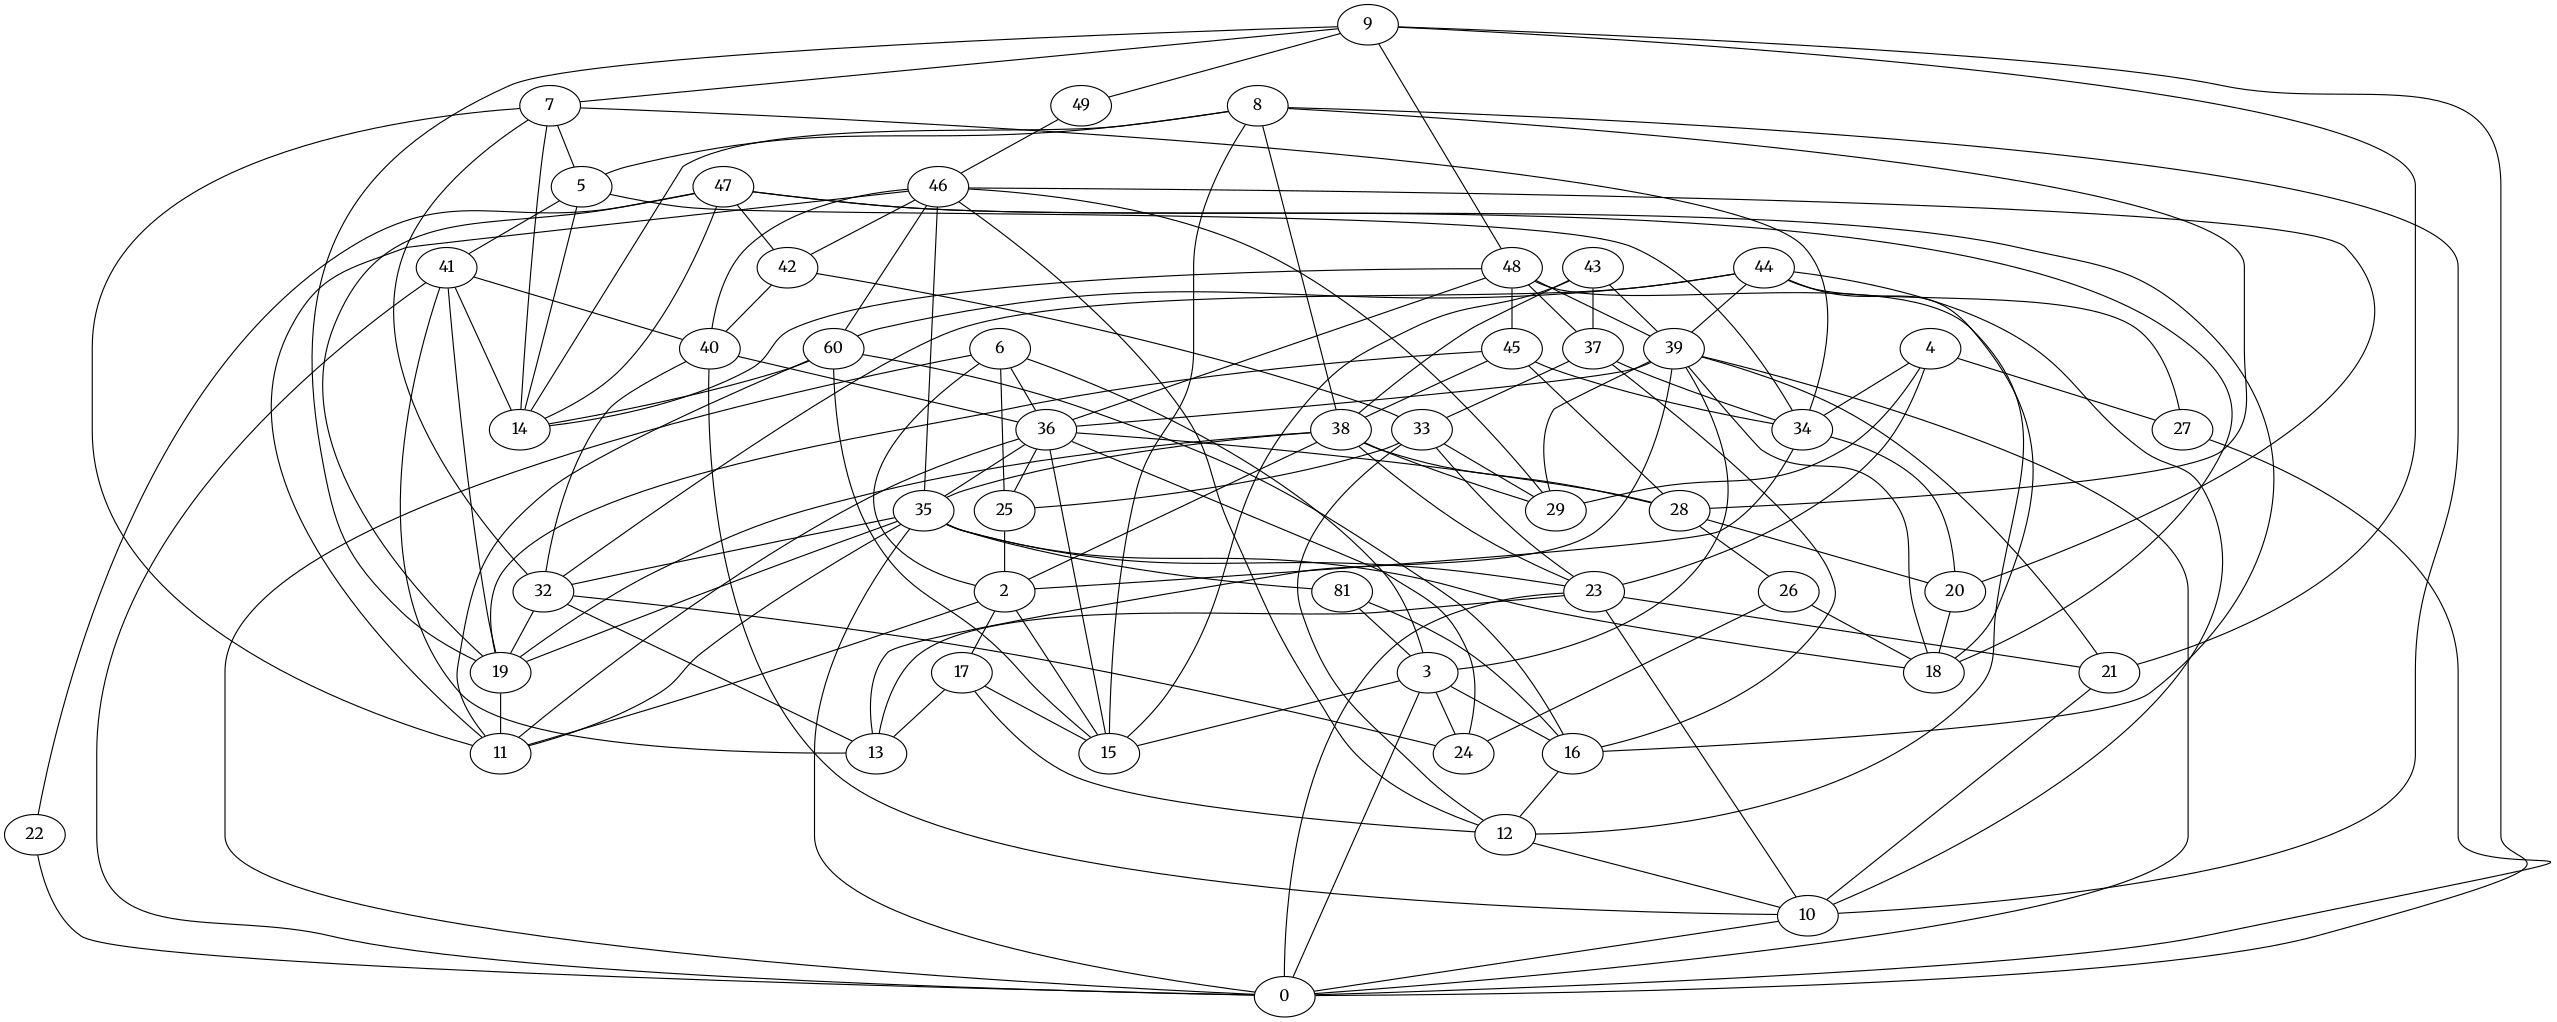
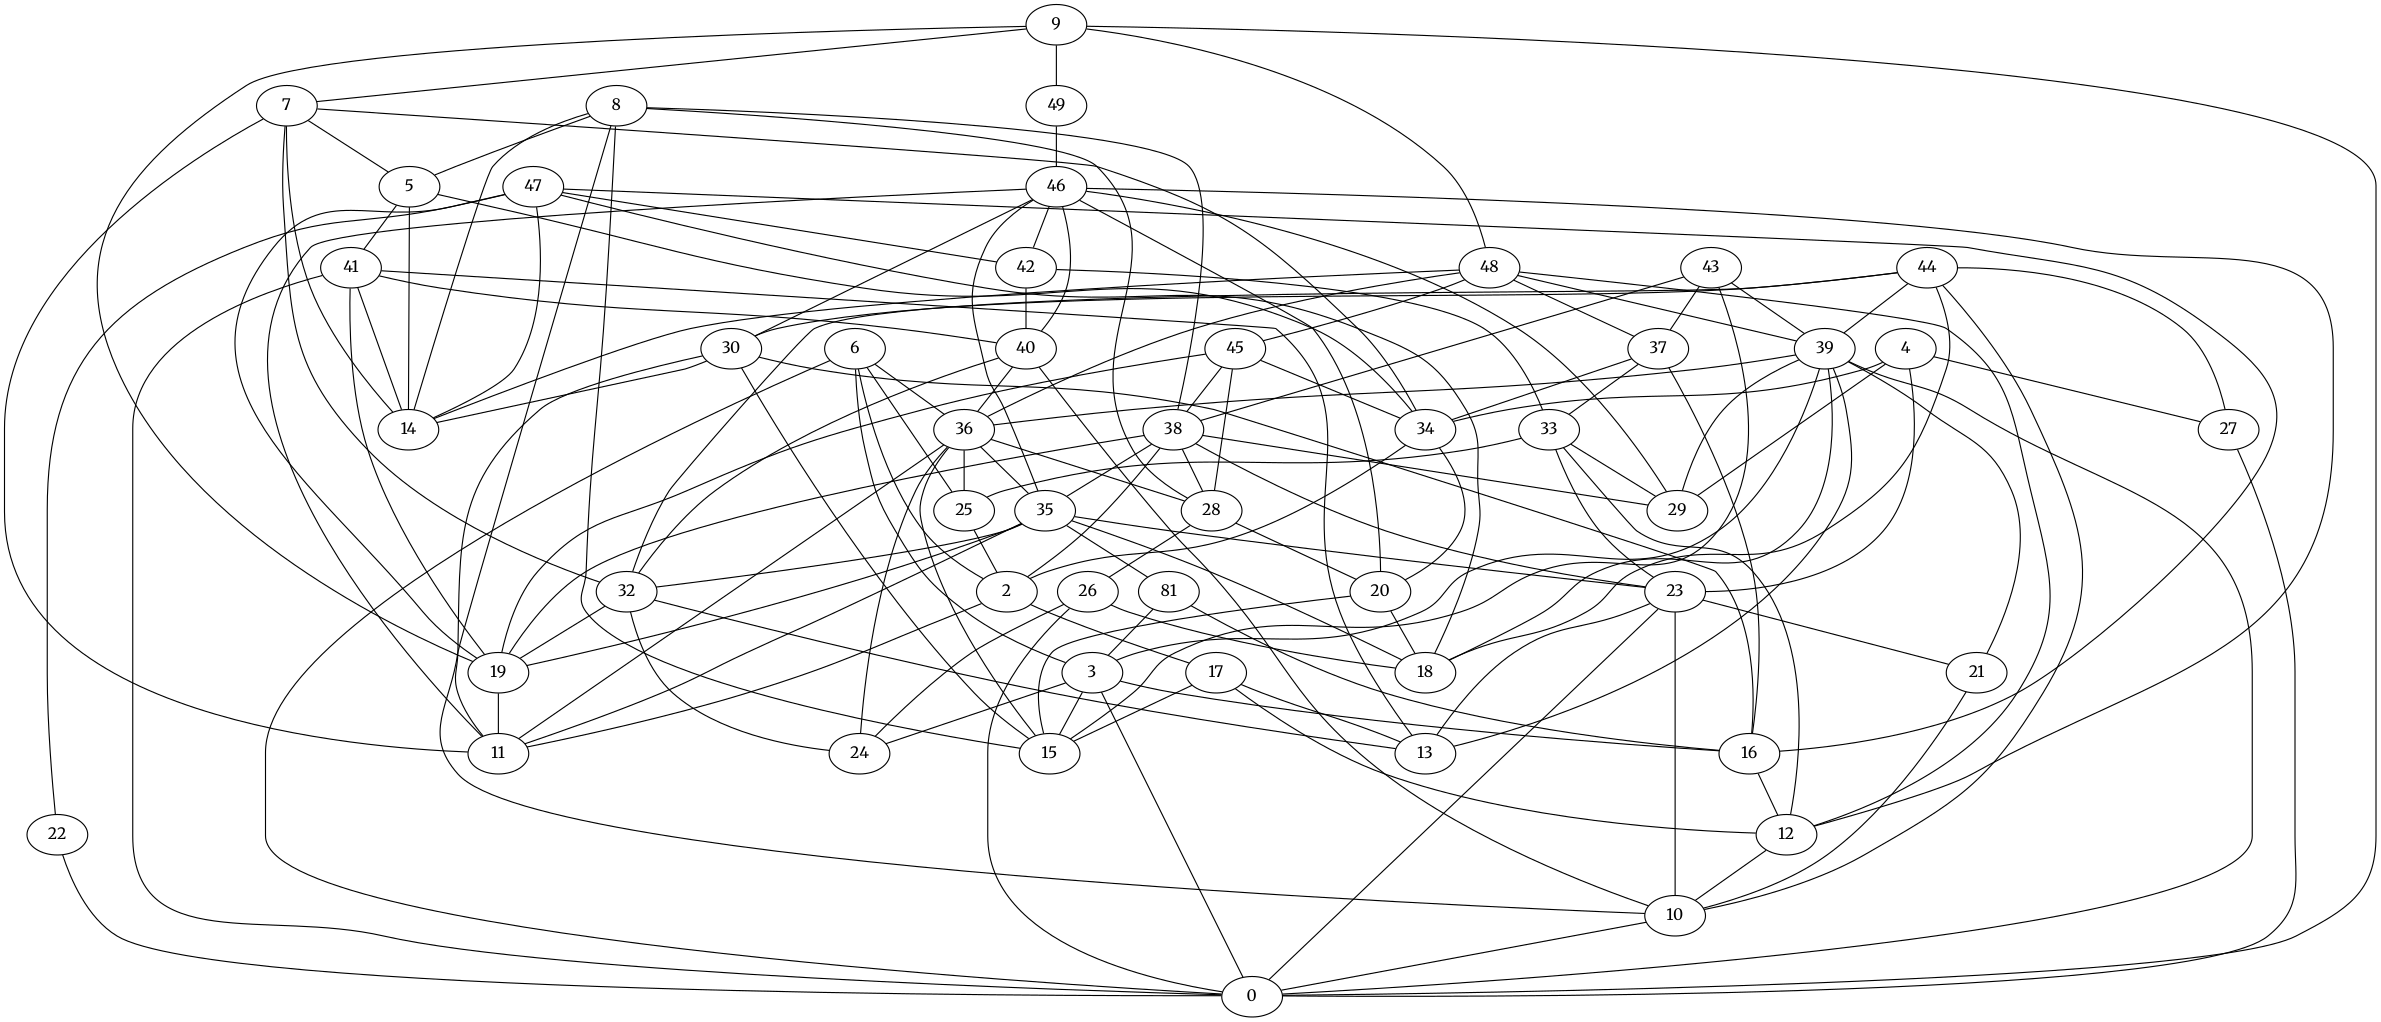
(2231, 108) -> none
(834, 349) -> (731, 349)
(1057, 673) -> (1186, 618)
(862, 893) -> (993, 861)
